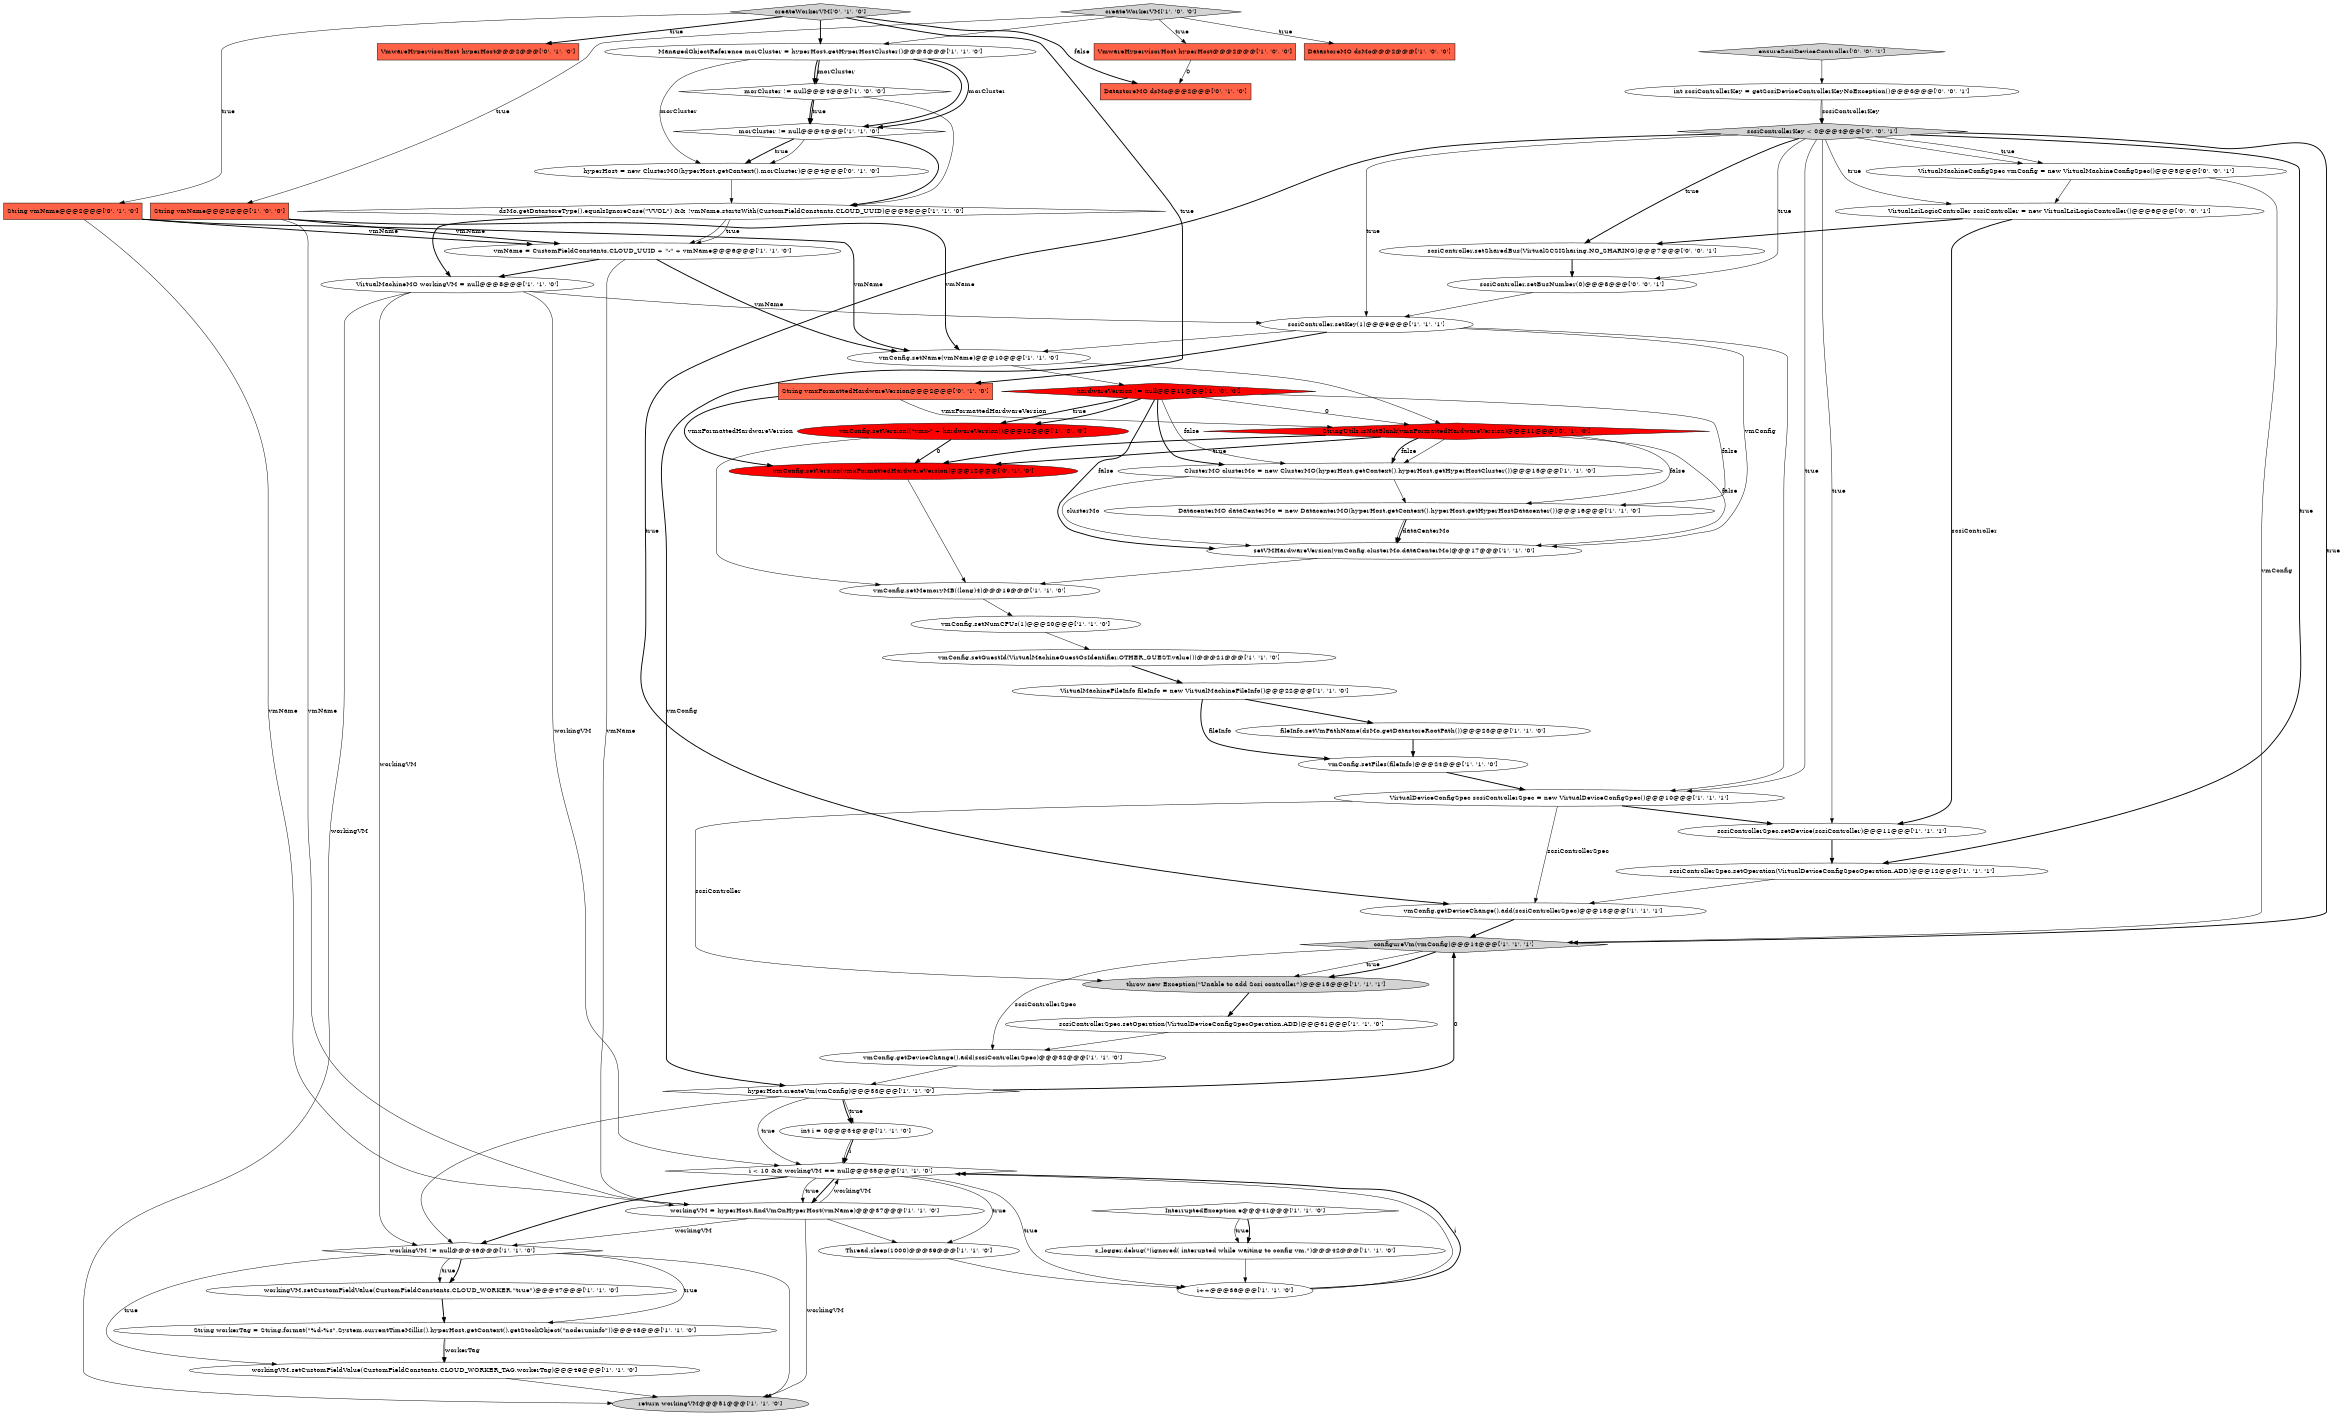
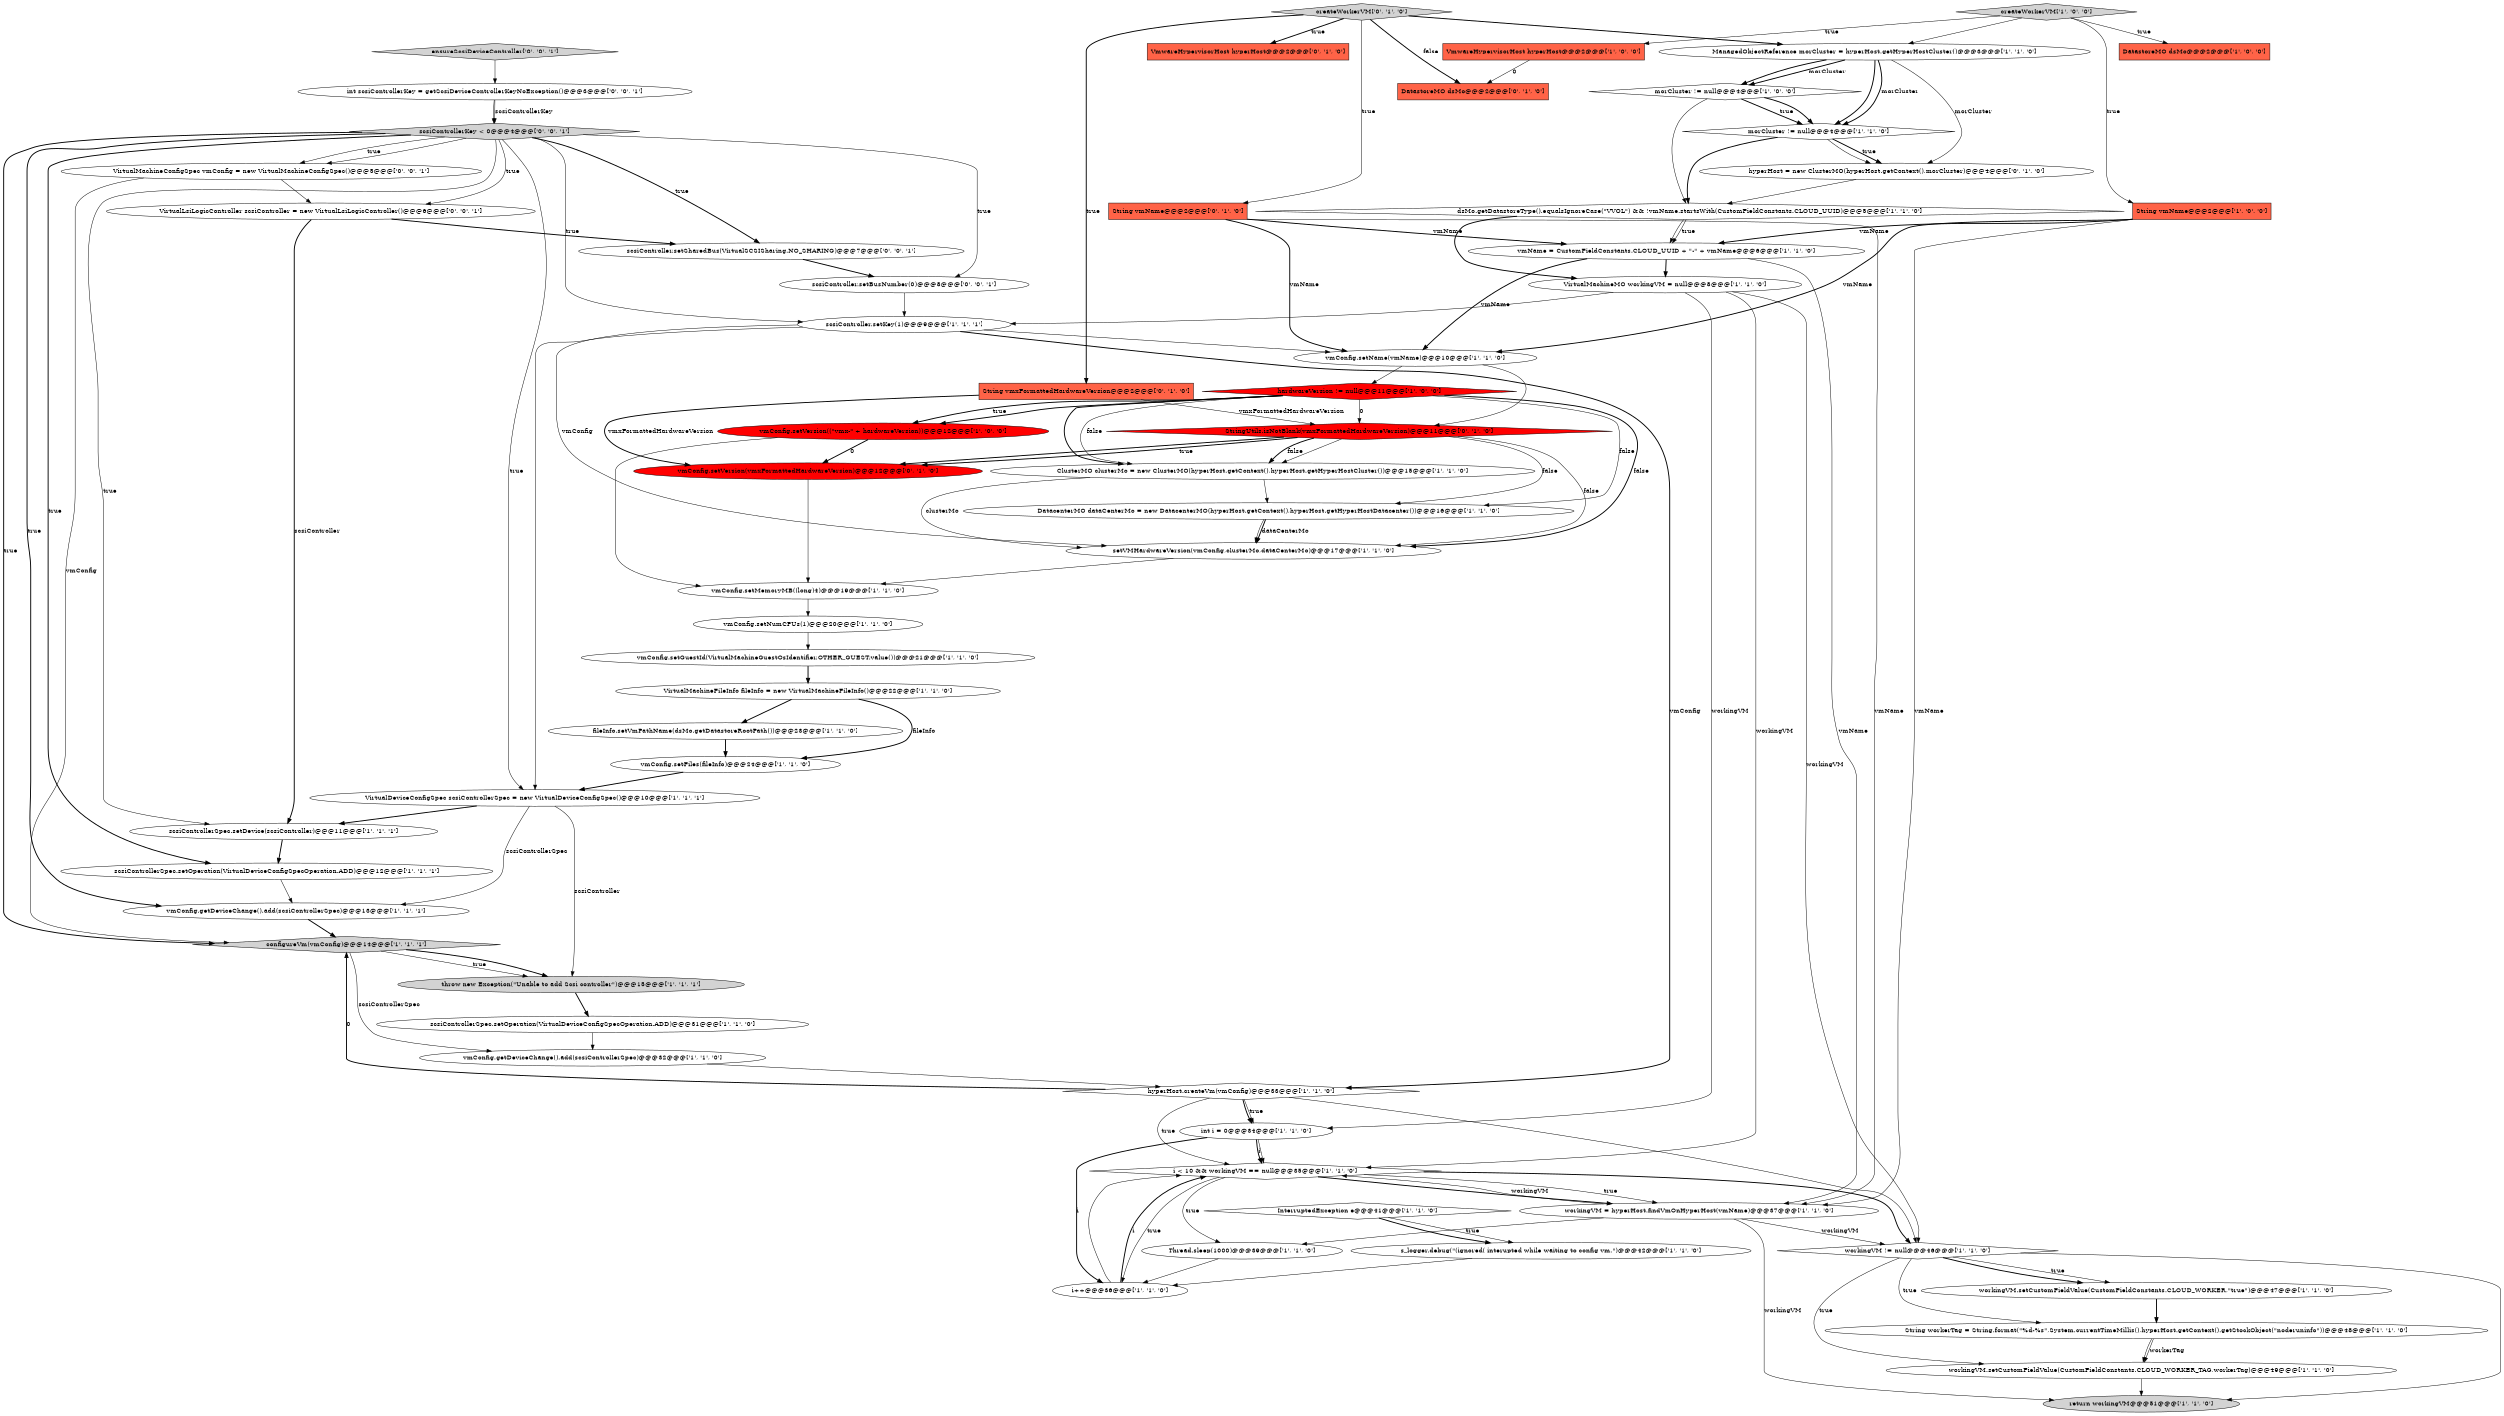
(296, 1125) -> (1711, 878)
none -> (1083, 1164)
